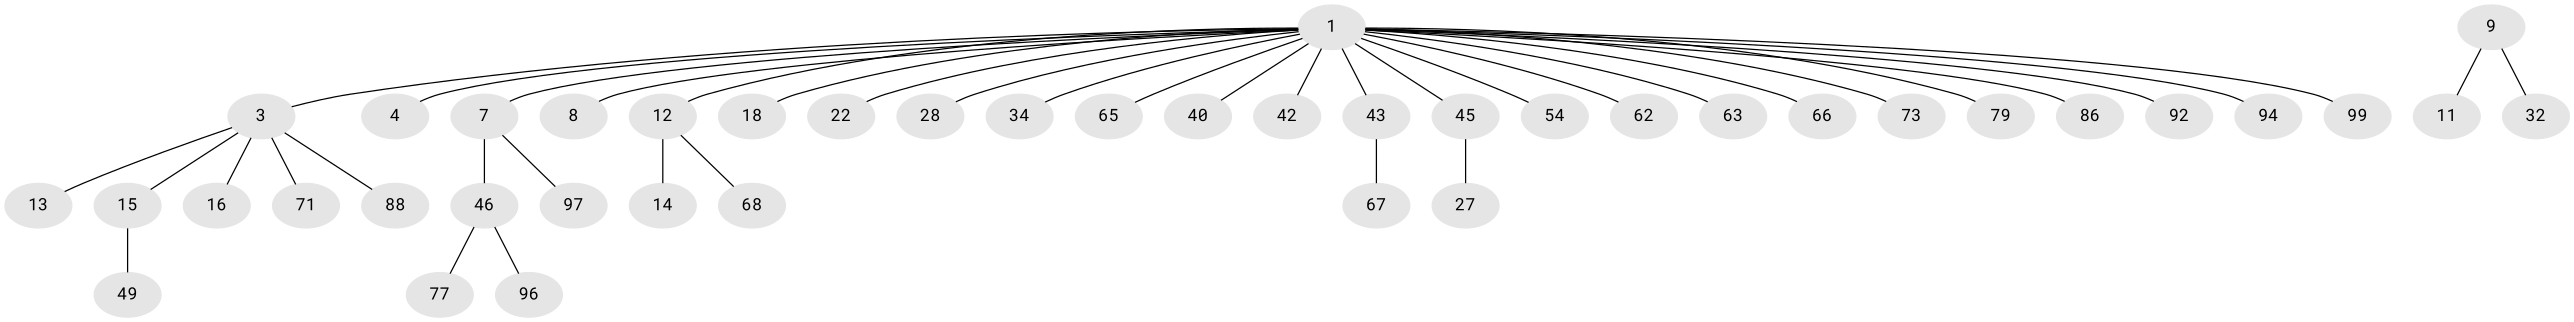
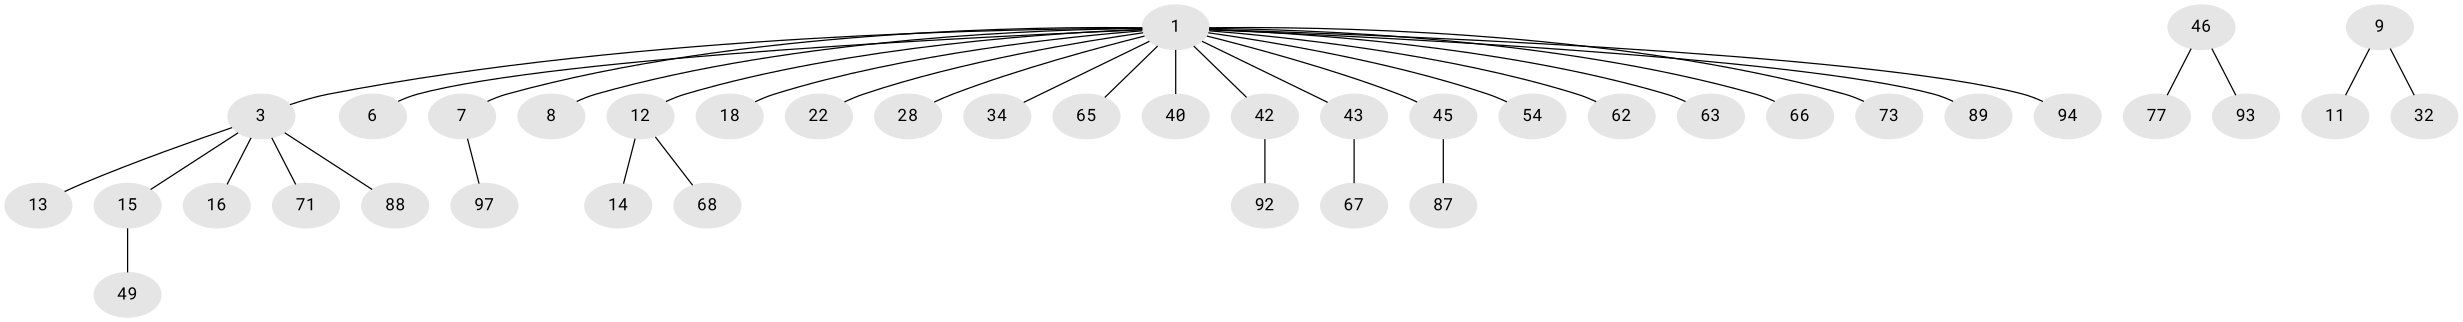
(1920, 63) -> (1265, 161)
(395, 116) -> (373, 116)
(2001, 116) -> none
(2090, 116) -> (1979, 116)
(2358, 116) -> none
(484, 161) -> none
(1466, 206) -> (1443, 206)
(529, 295) -> (2246, 116)
